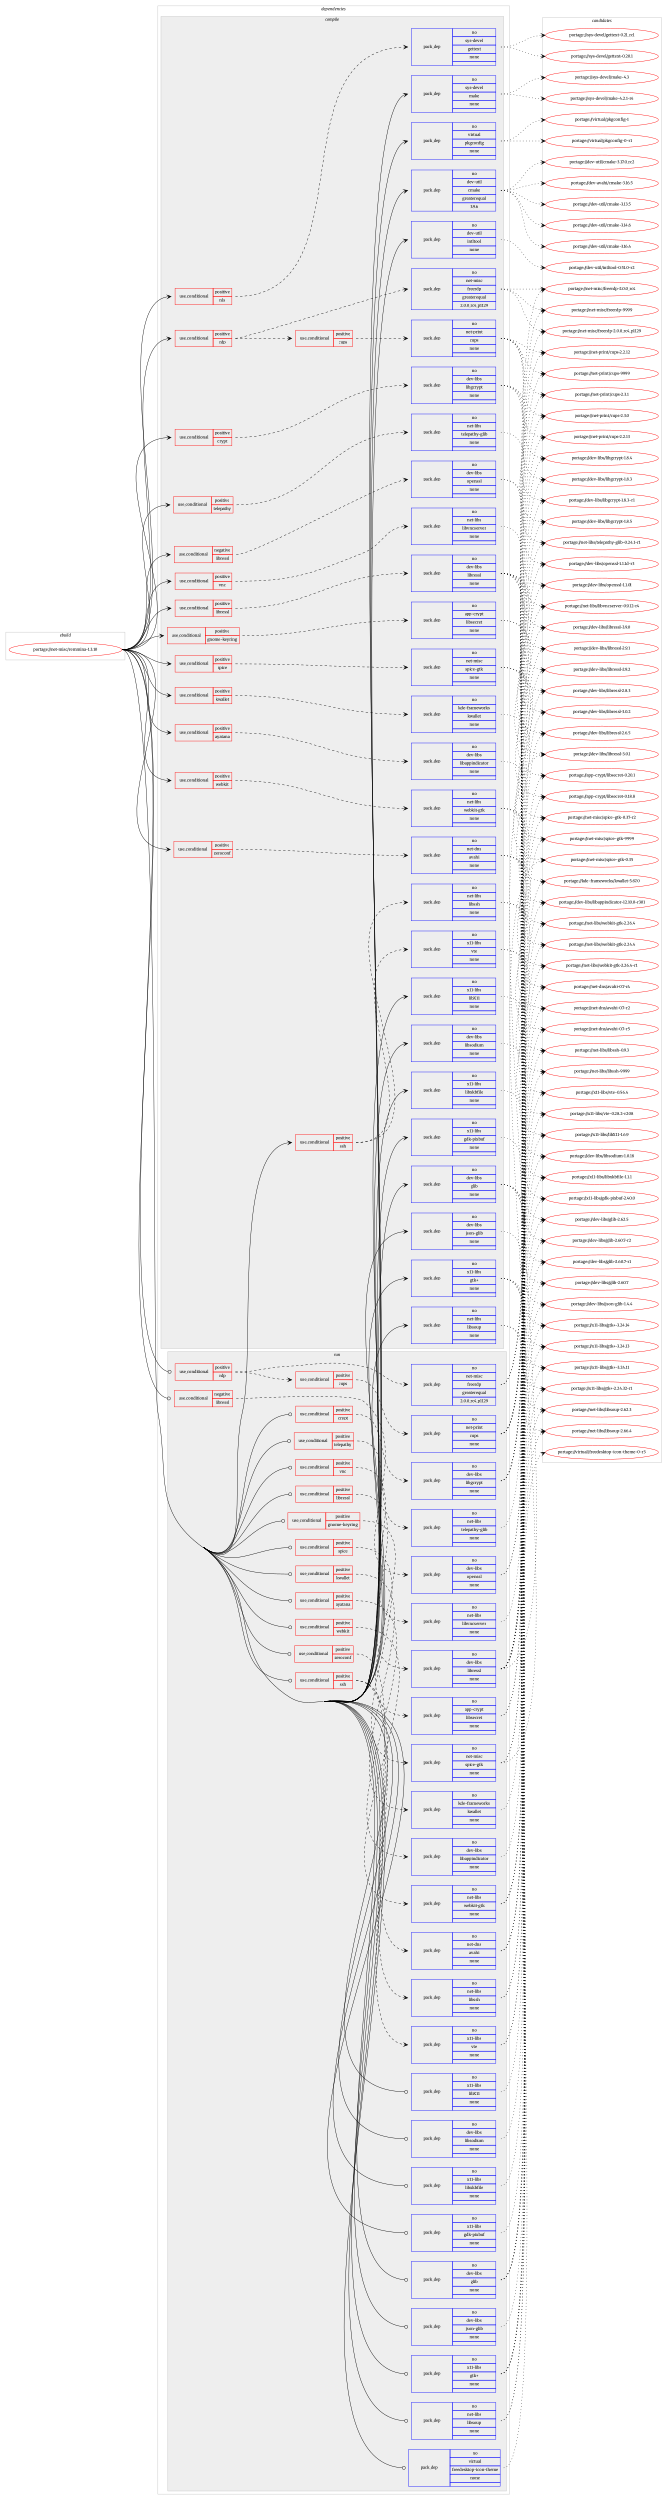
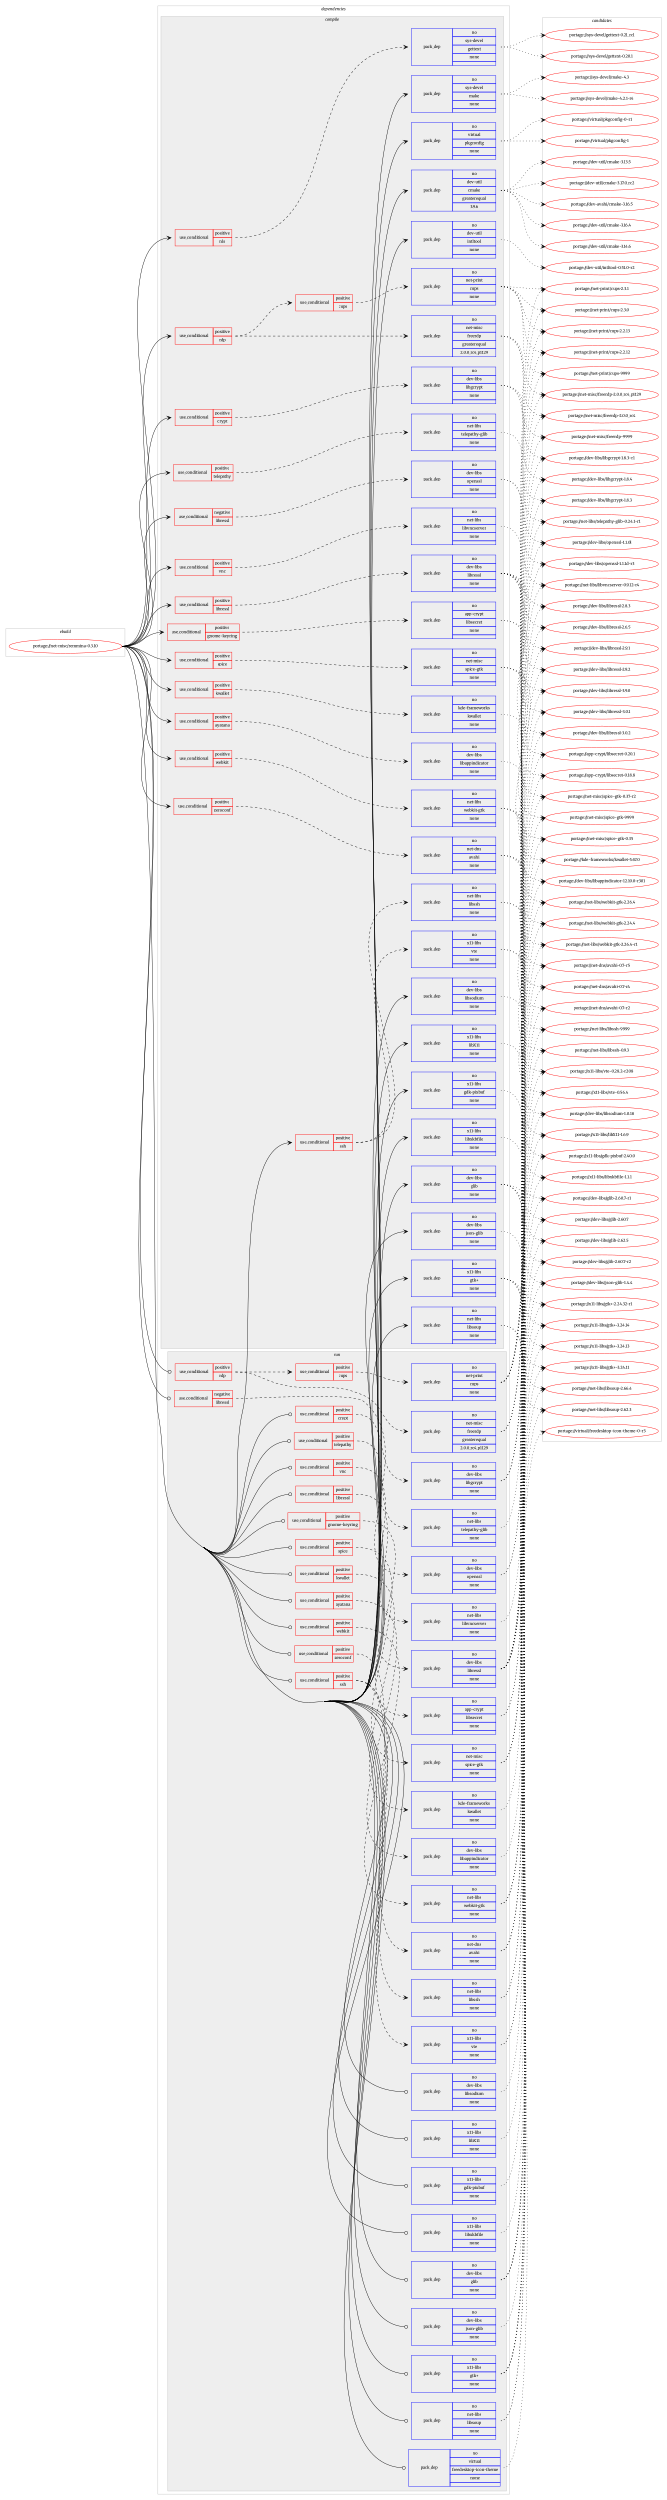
(602, 522) -> none
(65, 650) -> (65, 646)
